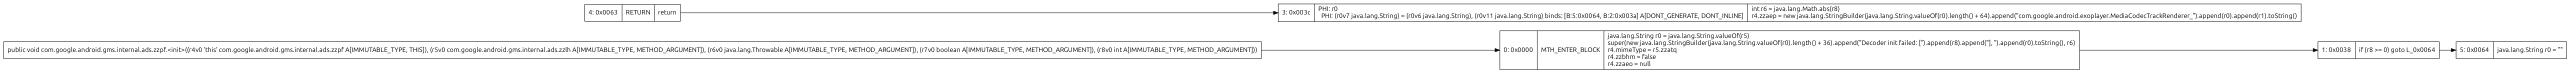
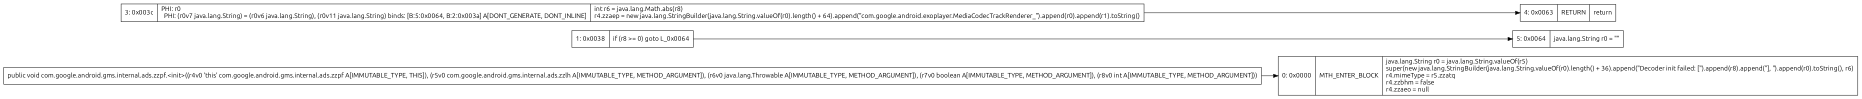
(977, 13) -> (1330, 13)
(2196, 50) -> none
